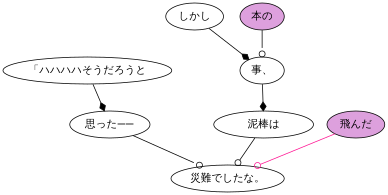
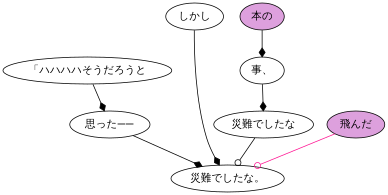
(262, 39) -> (262, 39)
(225, 41) -> (198, 95)
(264, 124) -> (264, 124)
(164, 149) -> (164, 149)
